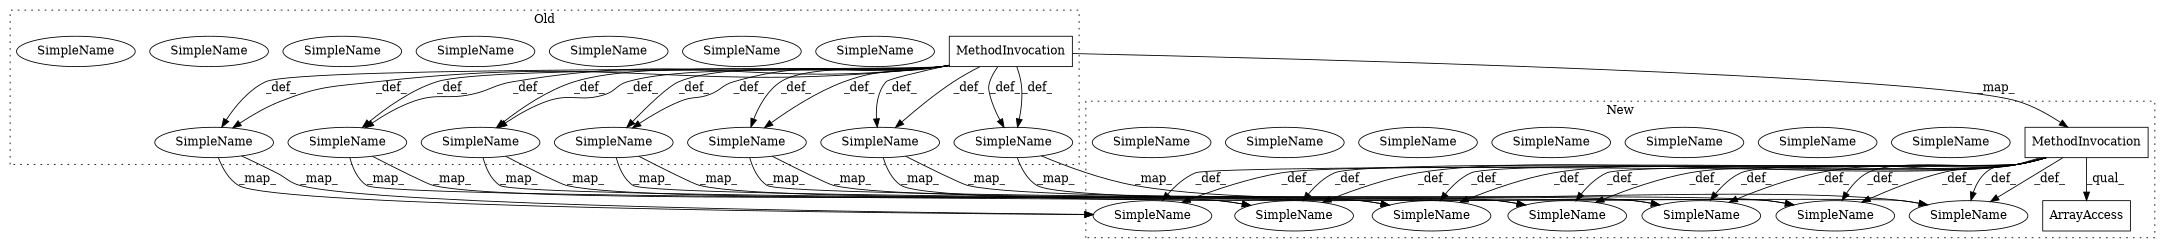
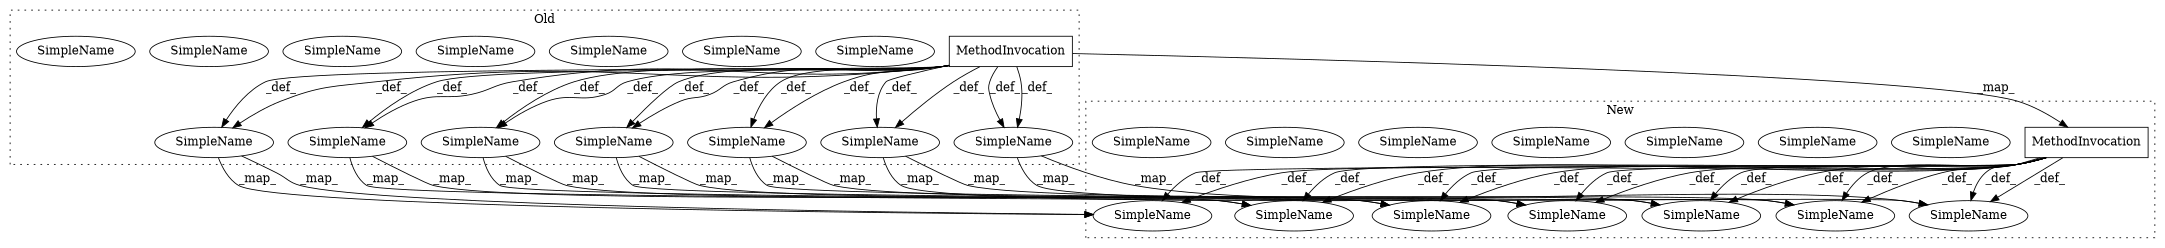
(2087, 216) -> none
